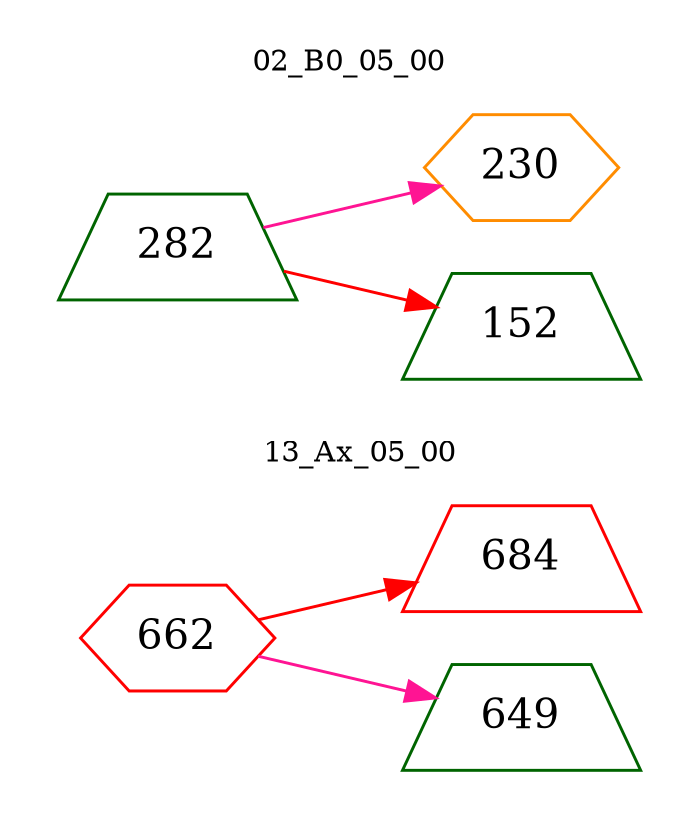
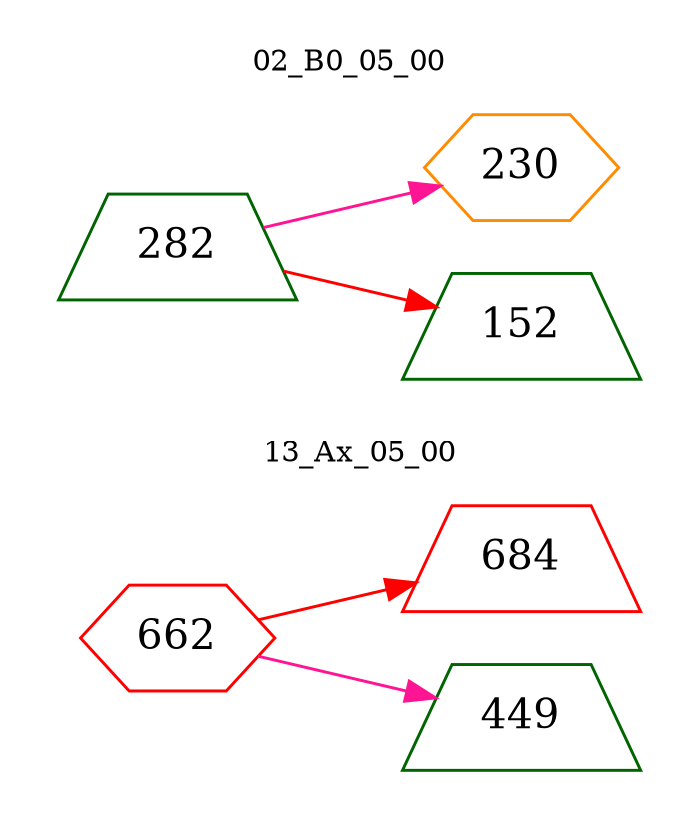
(522, 717) -> (522, 717)
